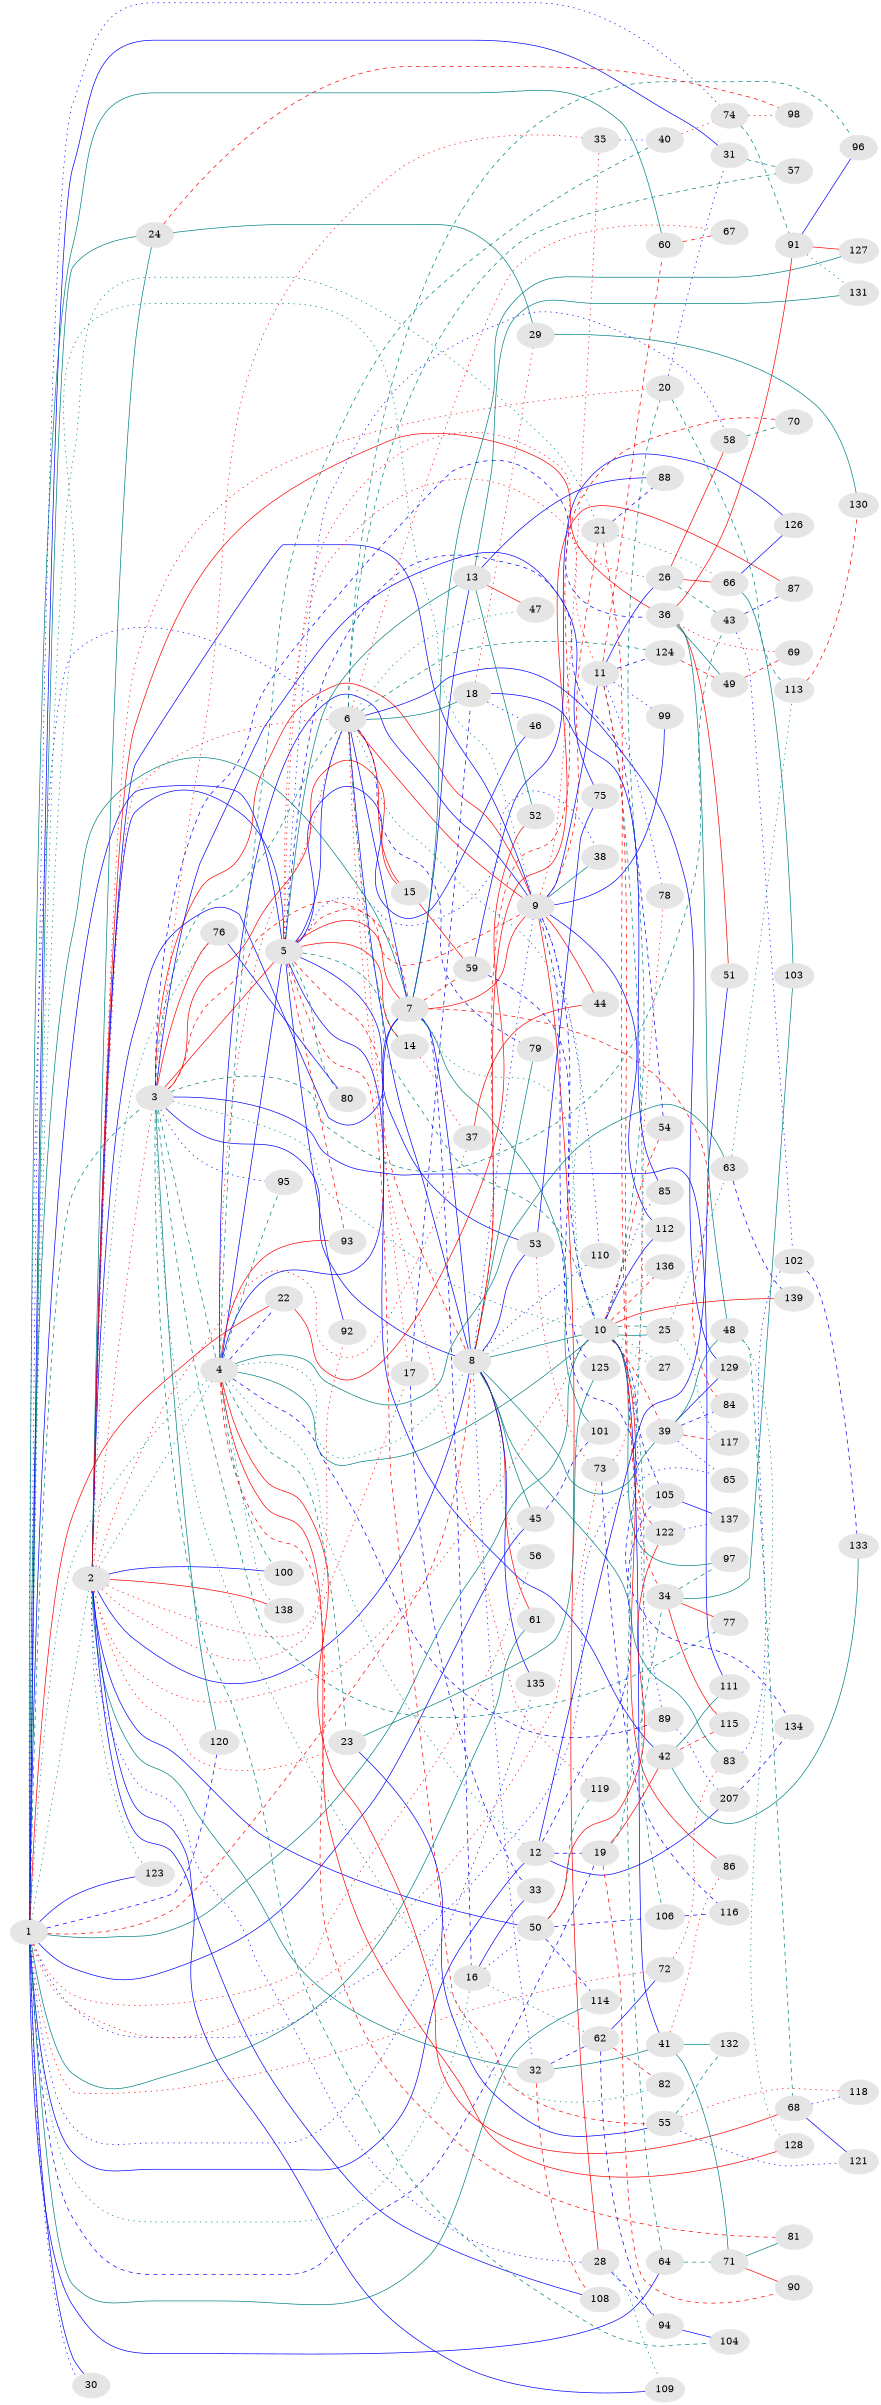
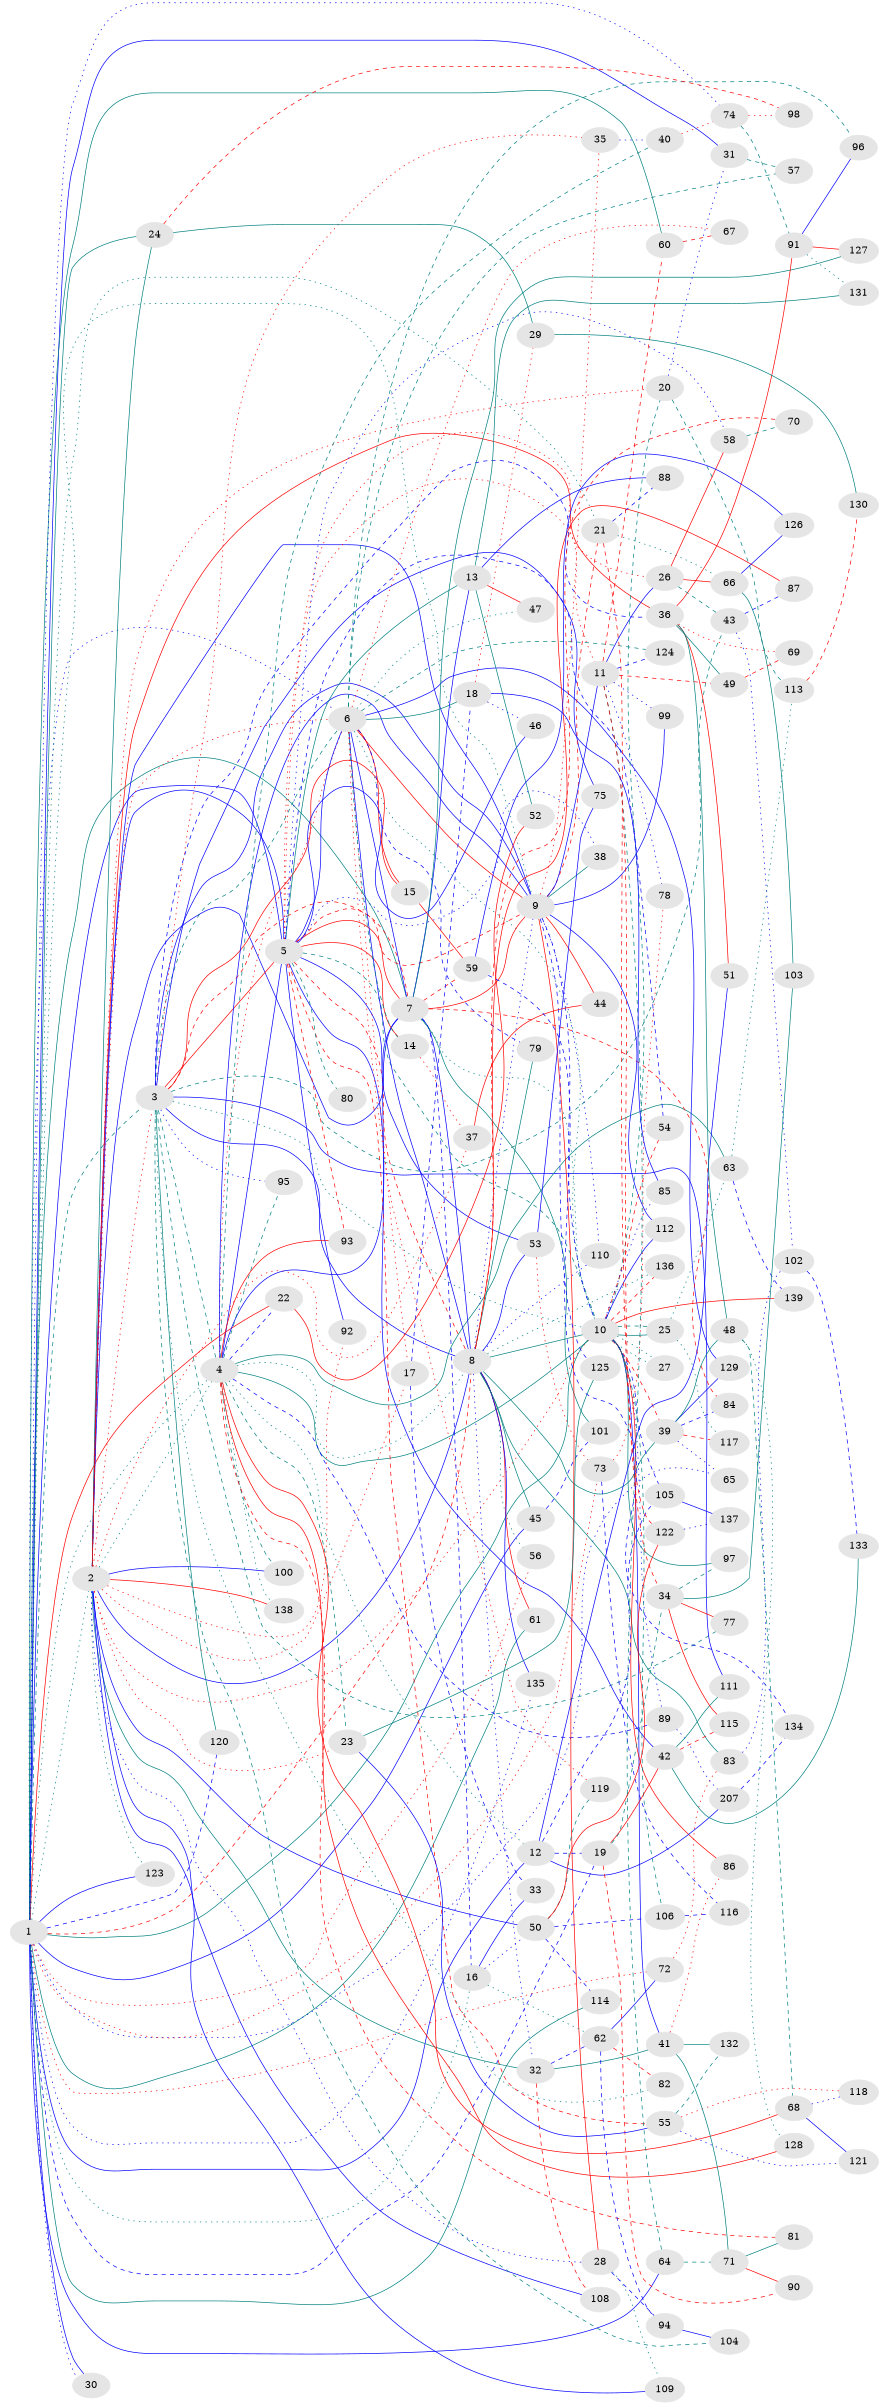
(702, 671) -> (665, 679)
(279, 739) -> (279, 739)
(219, 933) -> none
